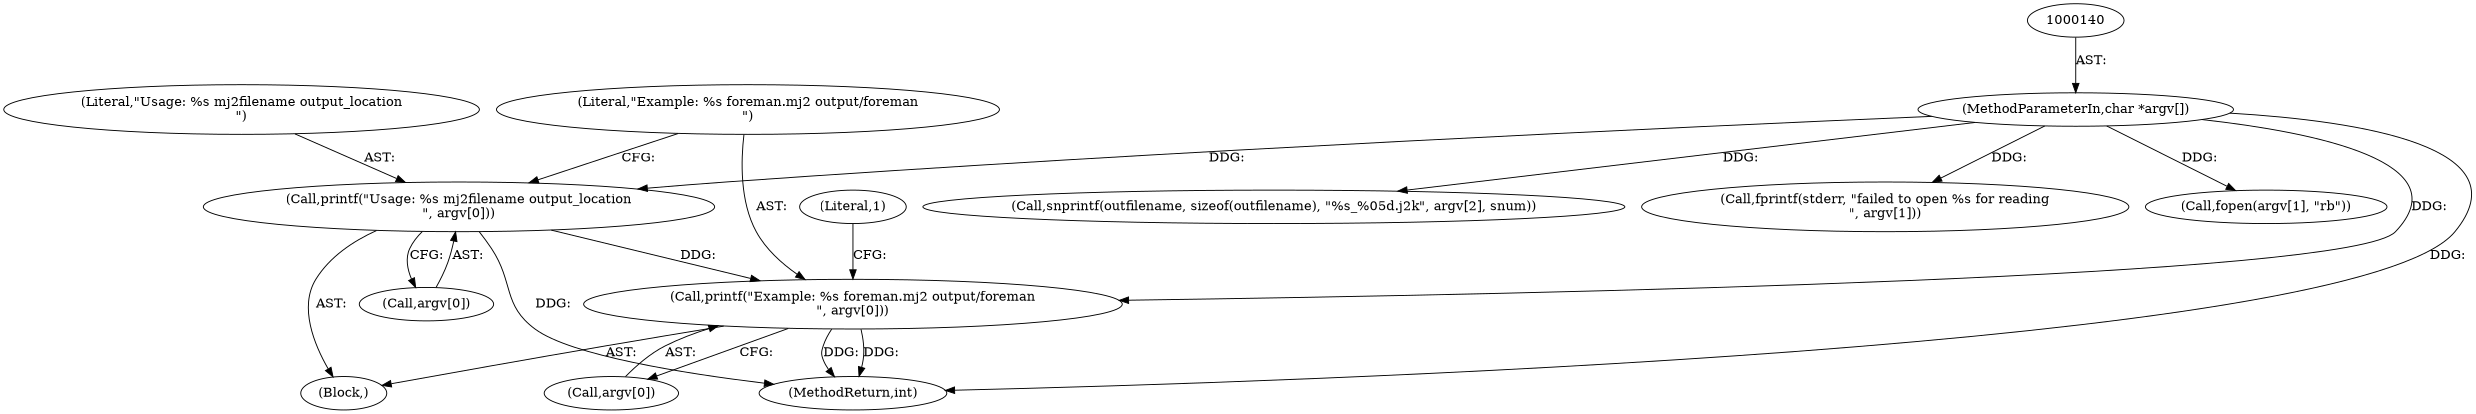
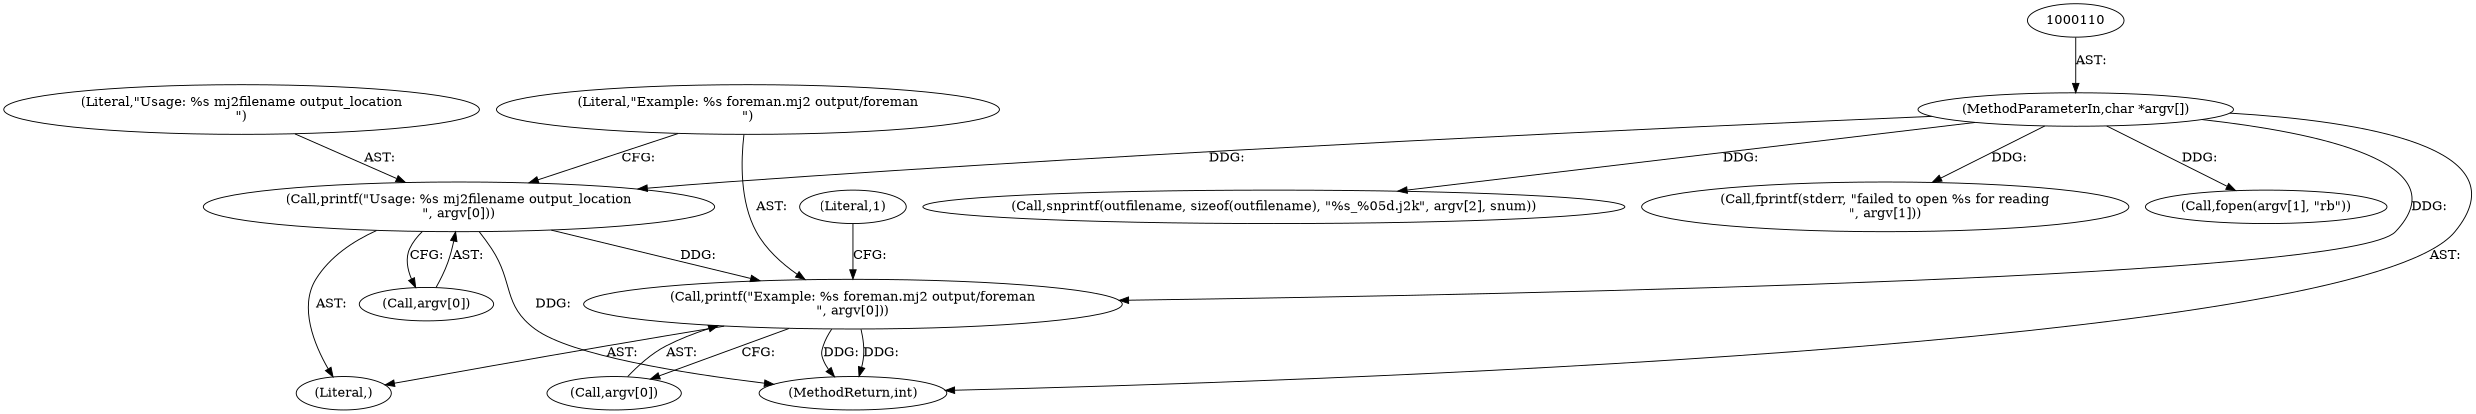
(2076, 20) -> (2076, 20)
(2450, 256) -> (2447, 256)
(344, 393) -> (344, 393)
